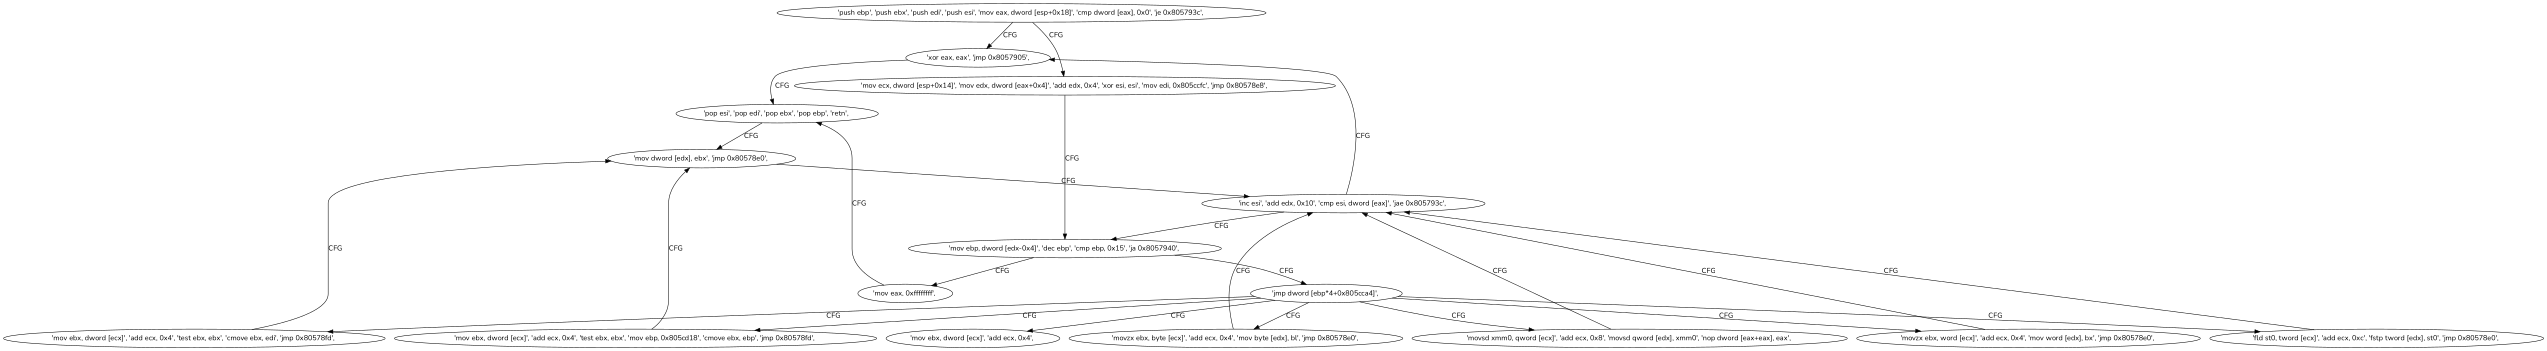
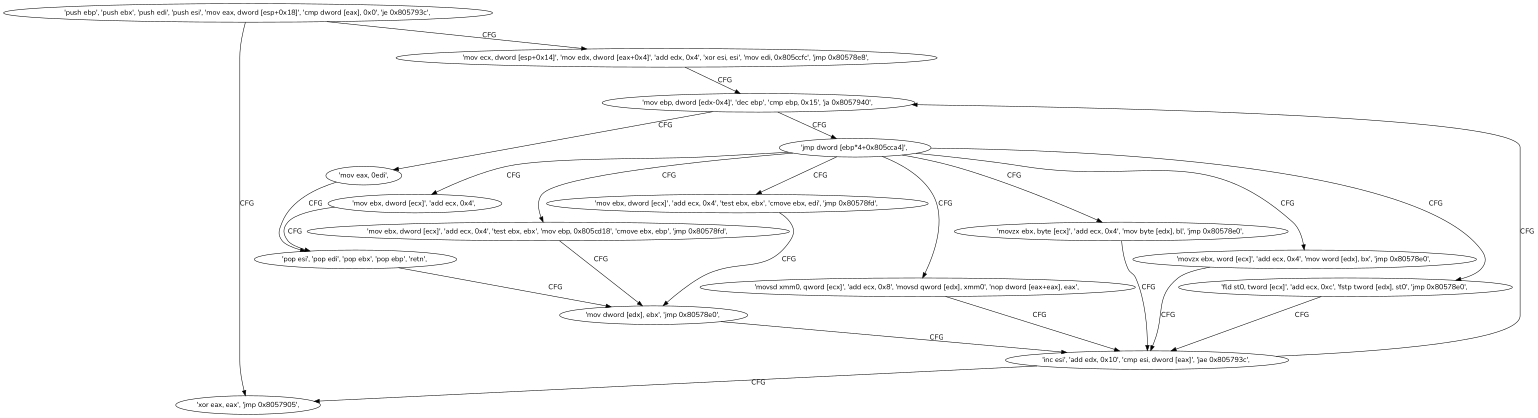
(829, 65) -> (292, 219)
(905, 293) -> (364, 176)
